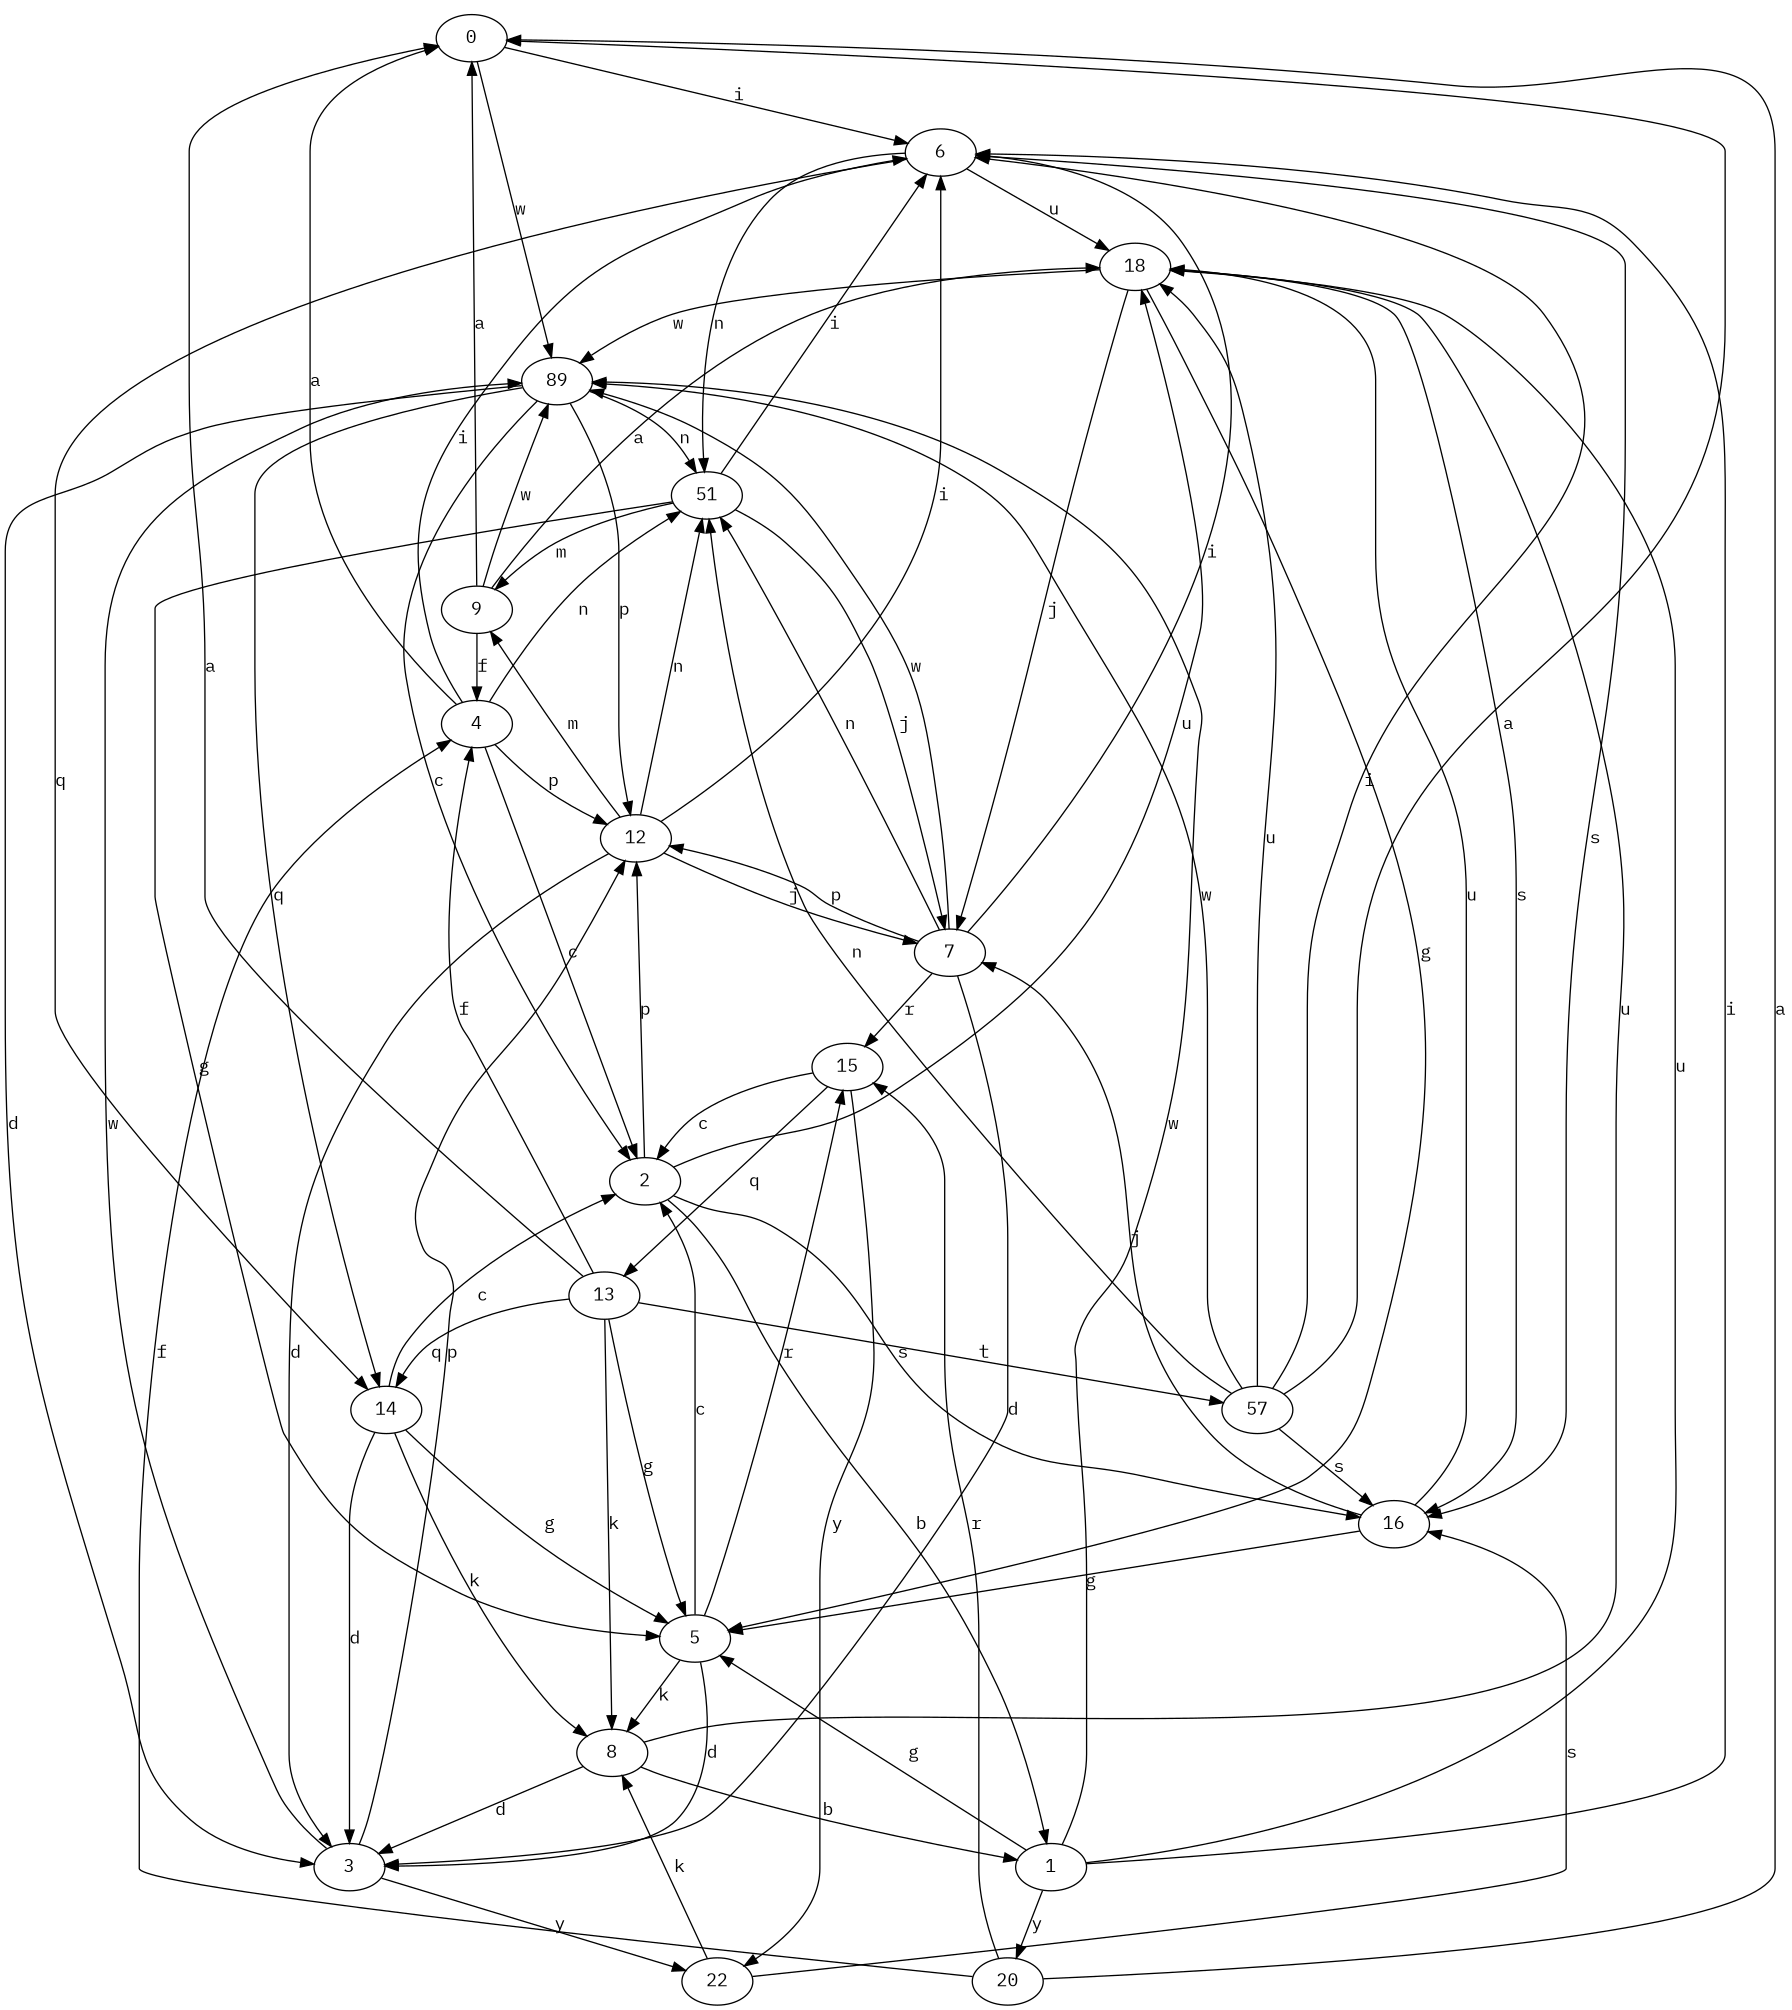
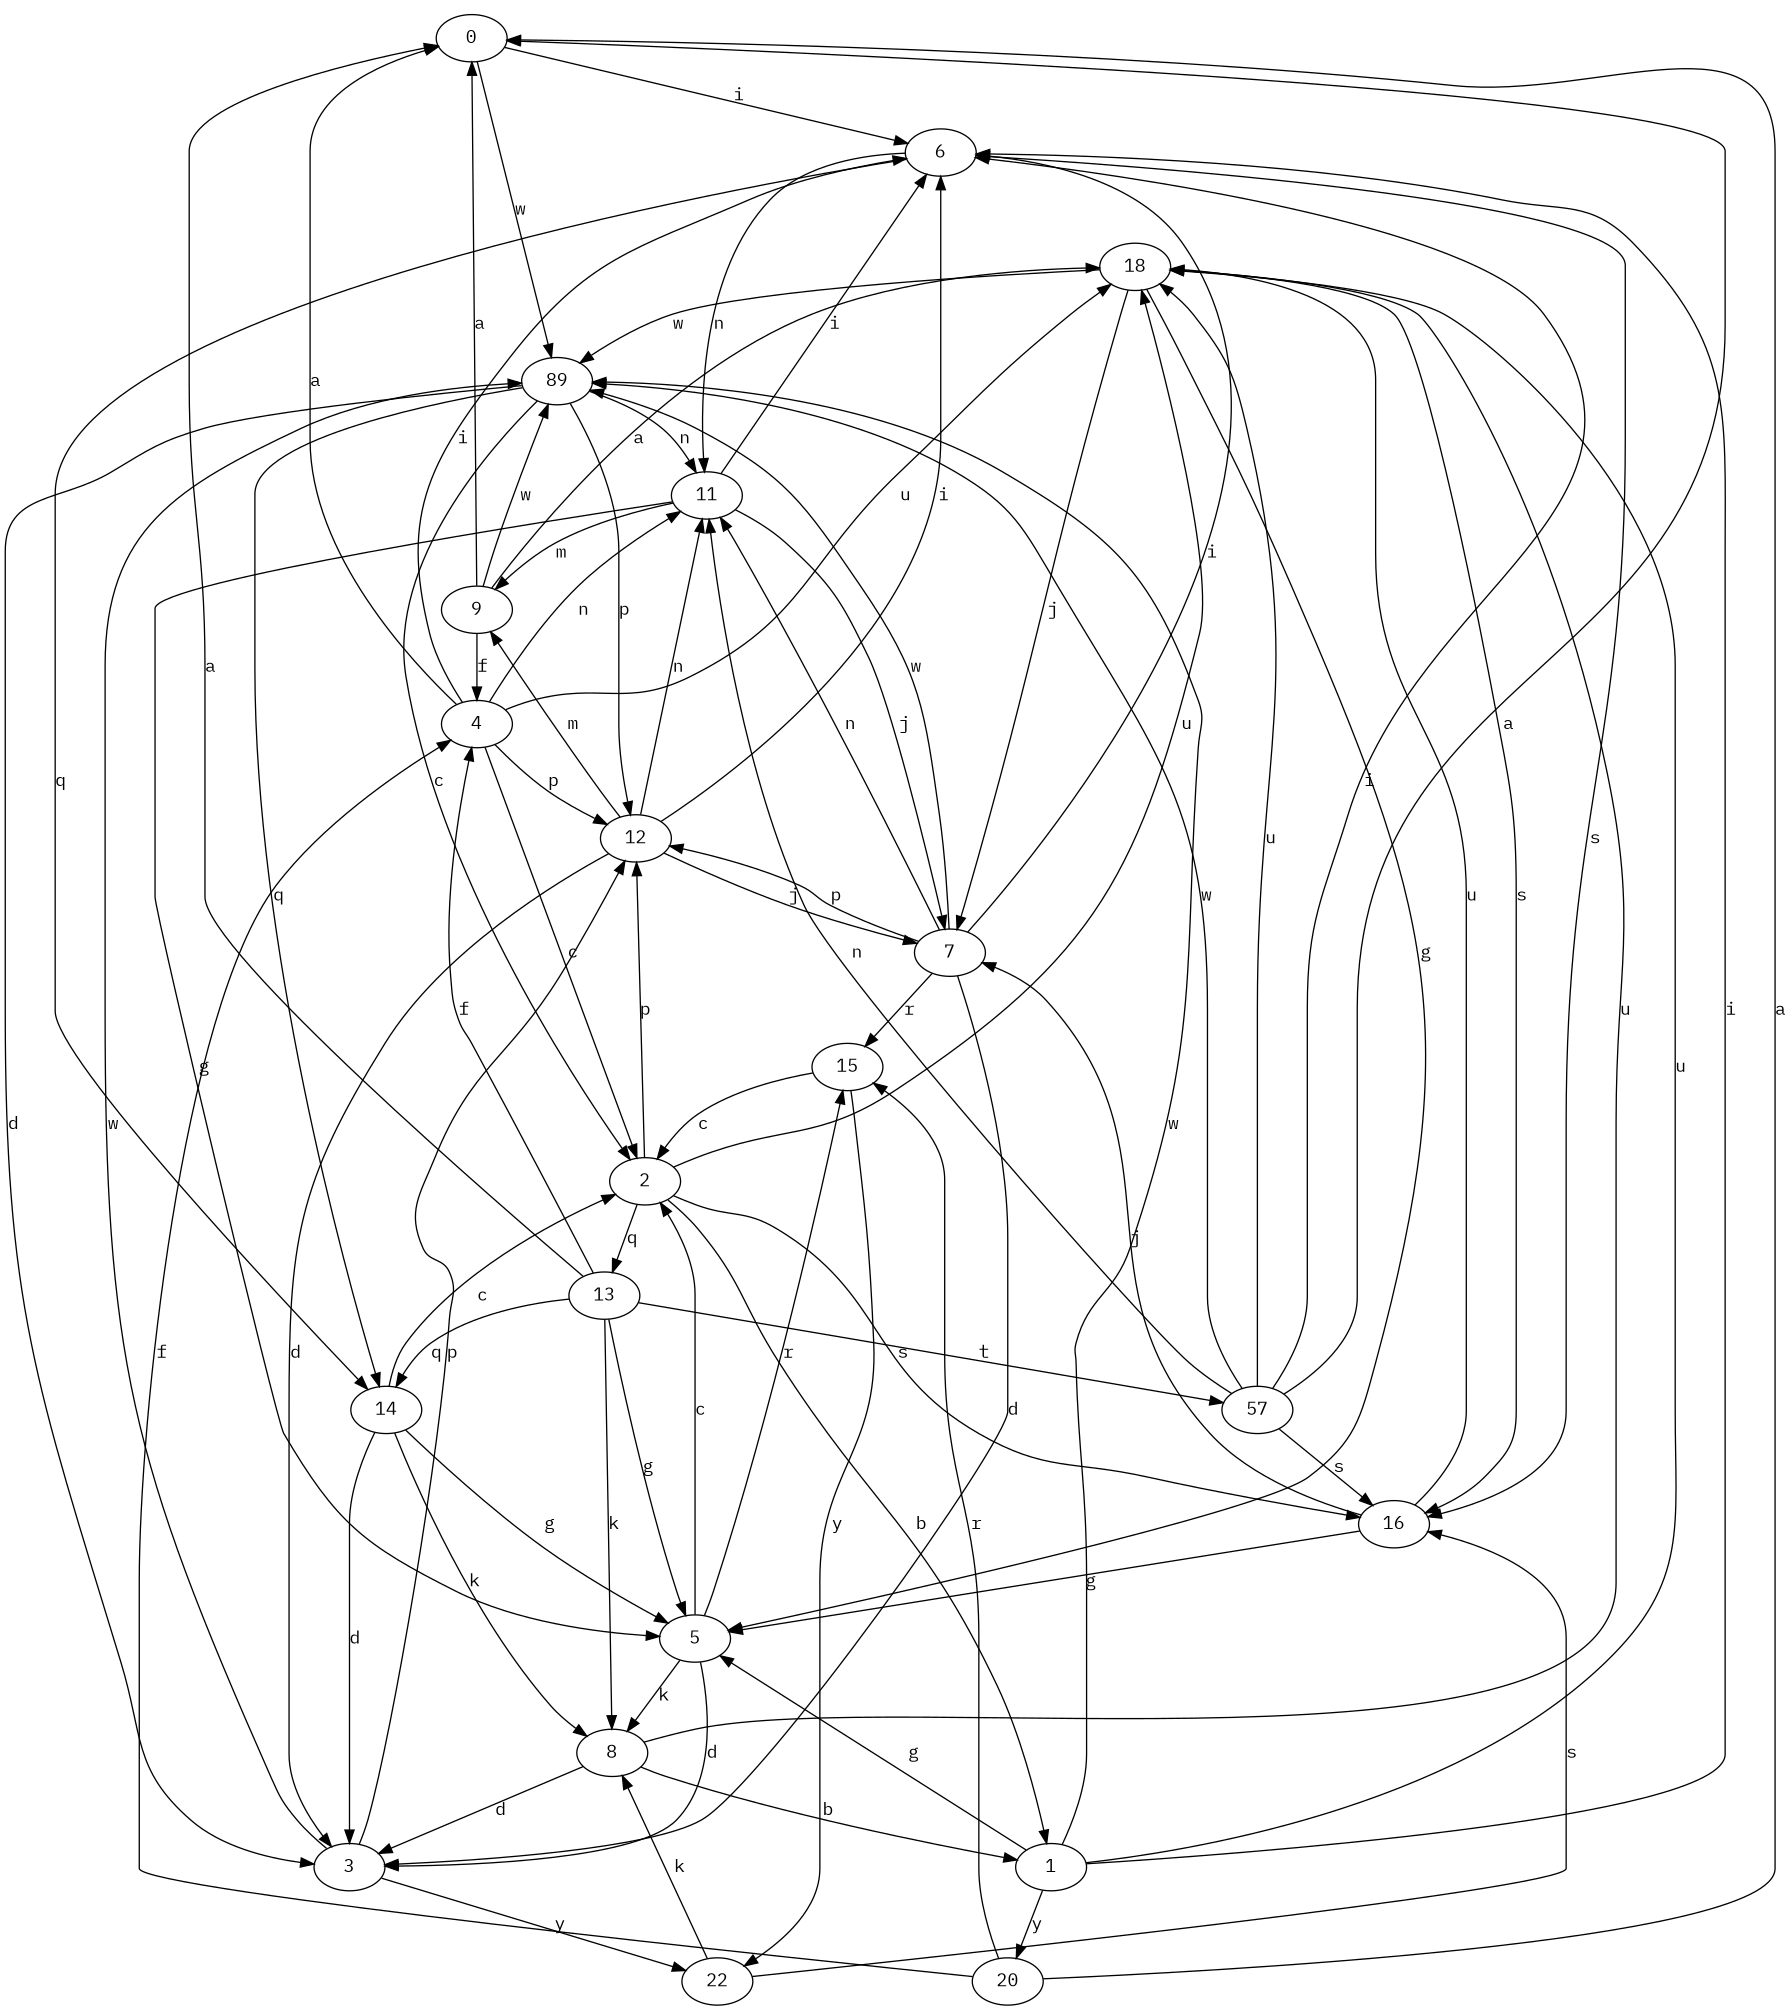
(1032, 206) -> (840, 538)
(707, 495) -> (707, 495)
(731, 1177) -> (627, 1232)
